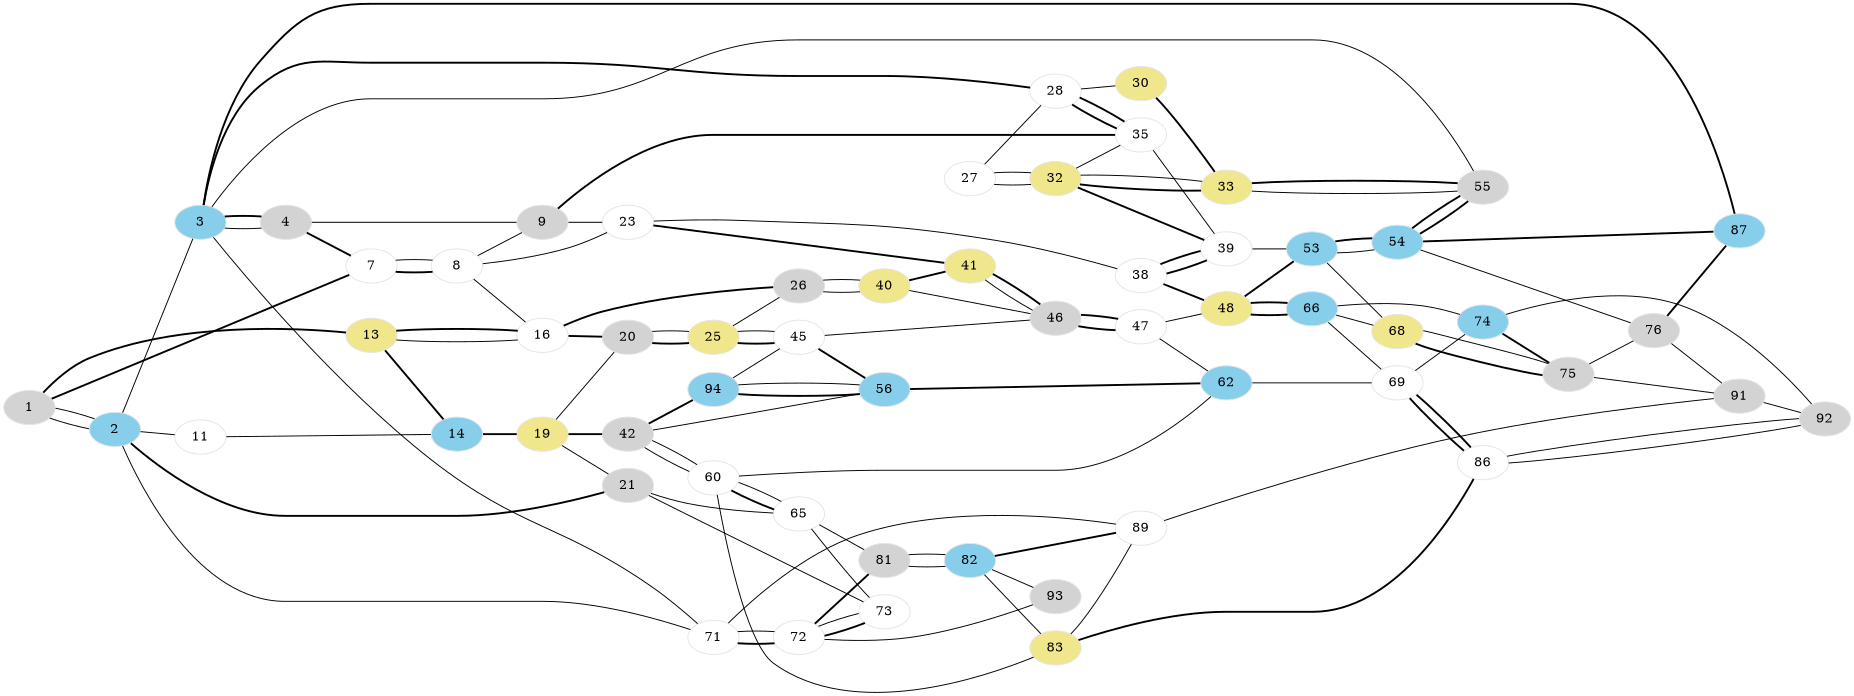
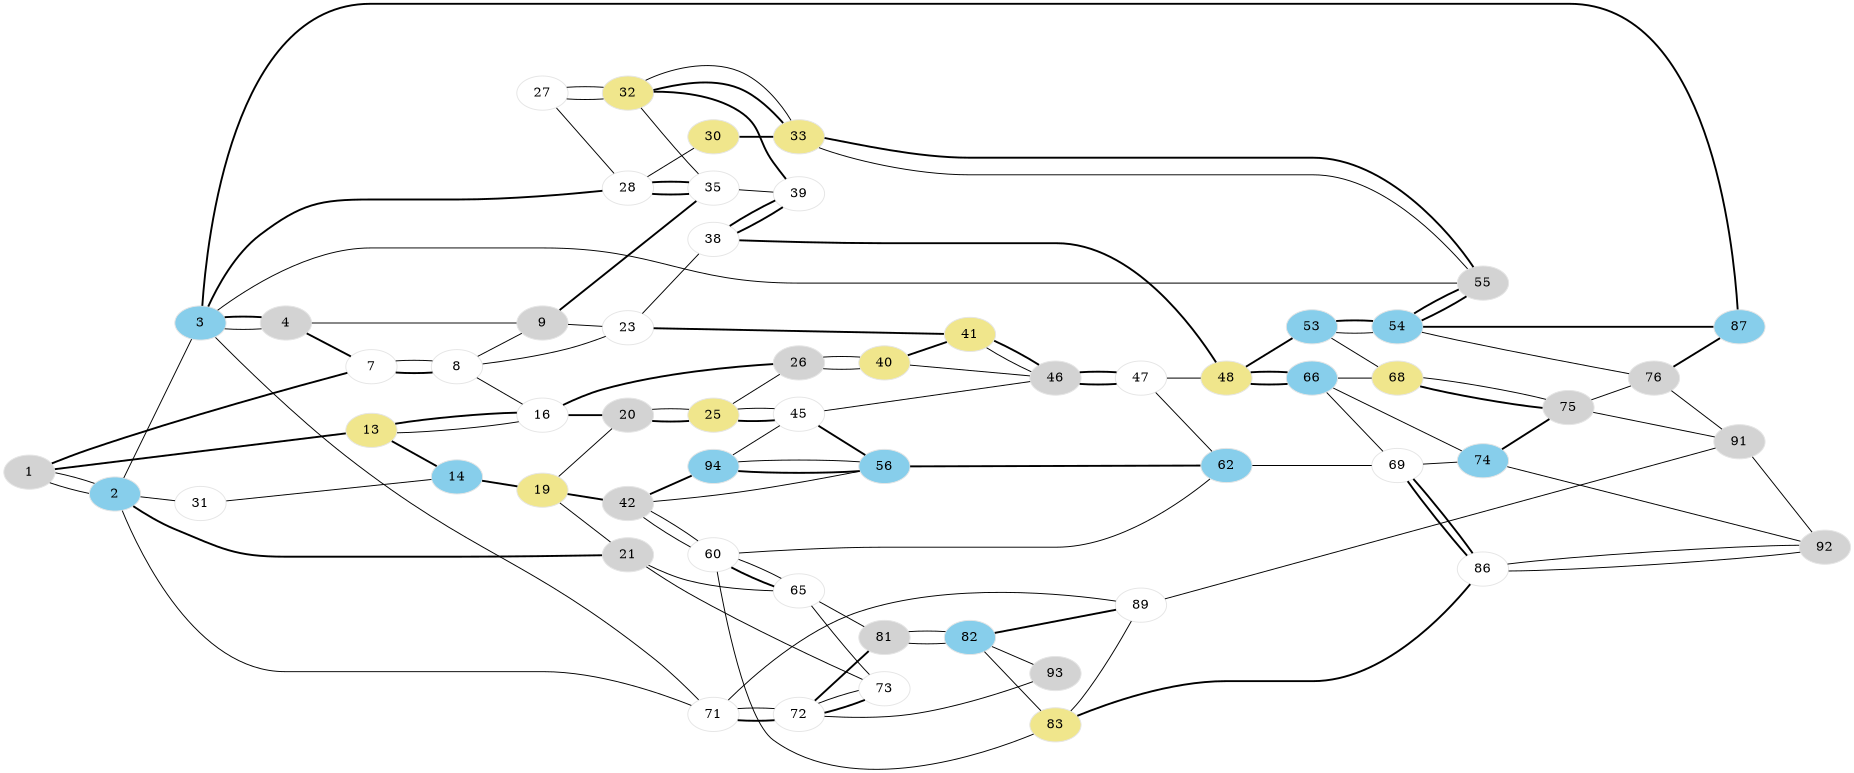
(1269, 249) -> none
(200, 437) -> (200, 504)
